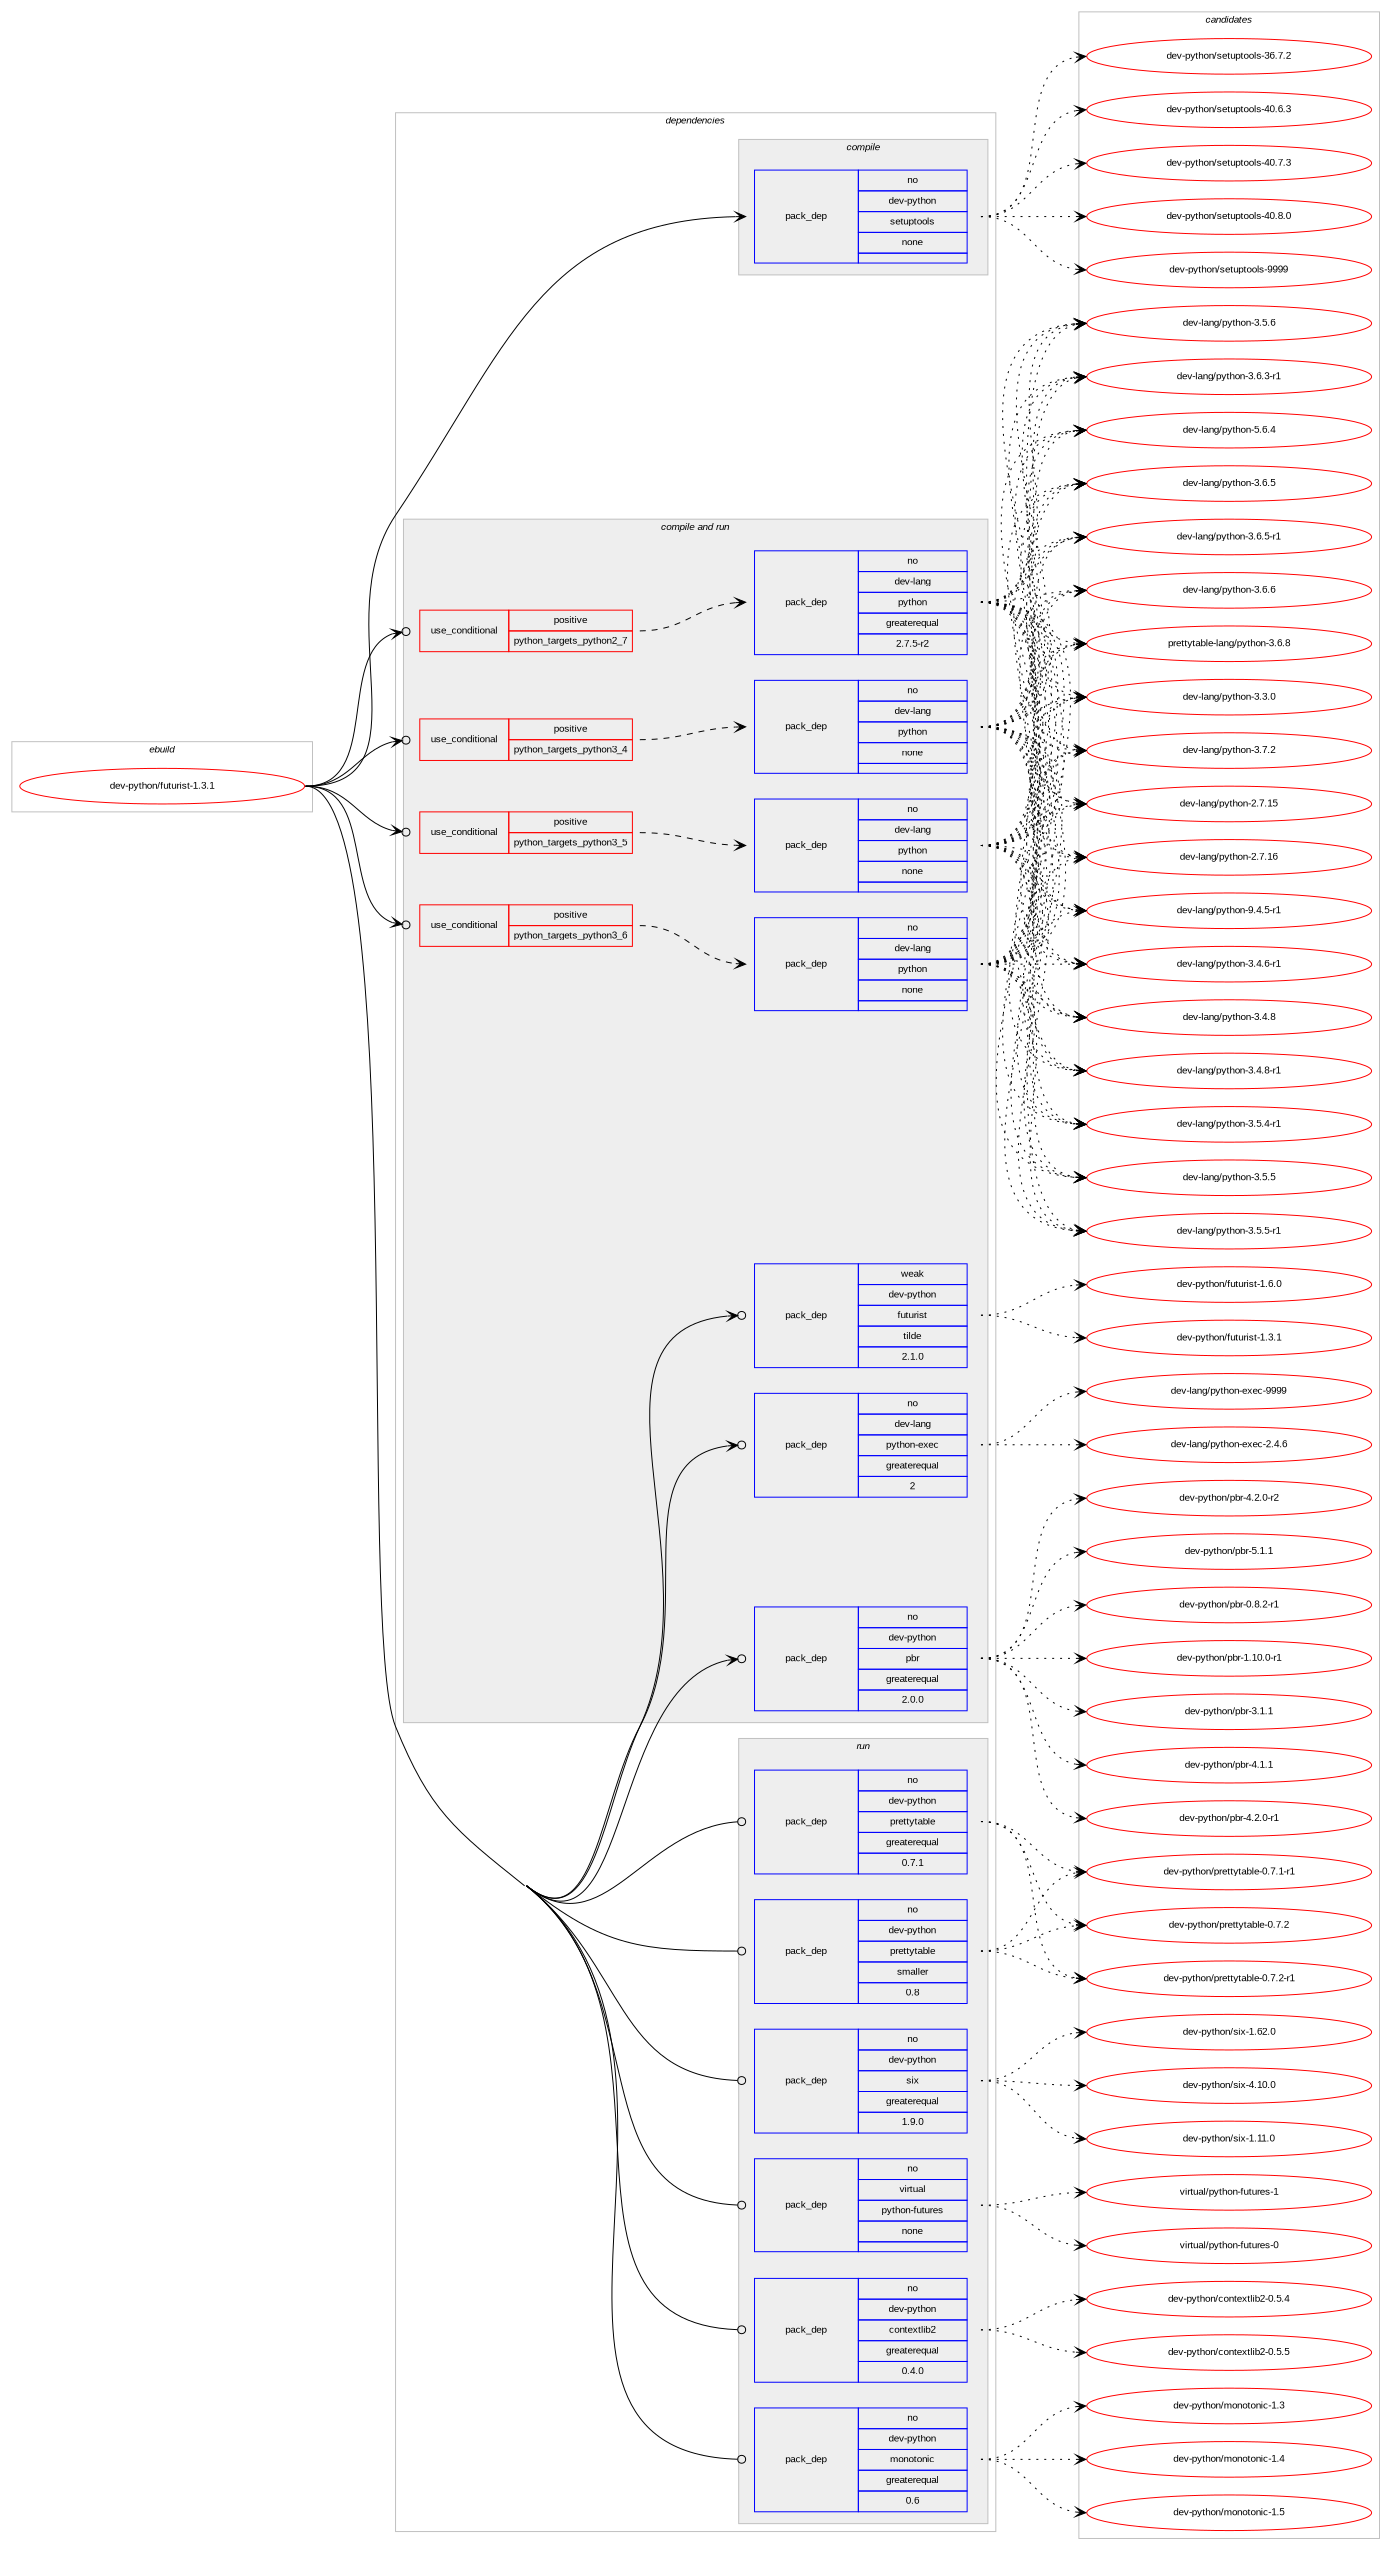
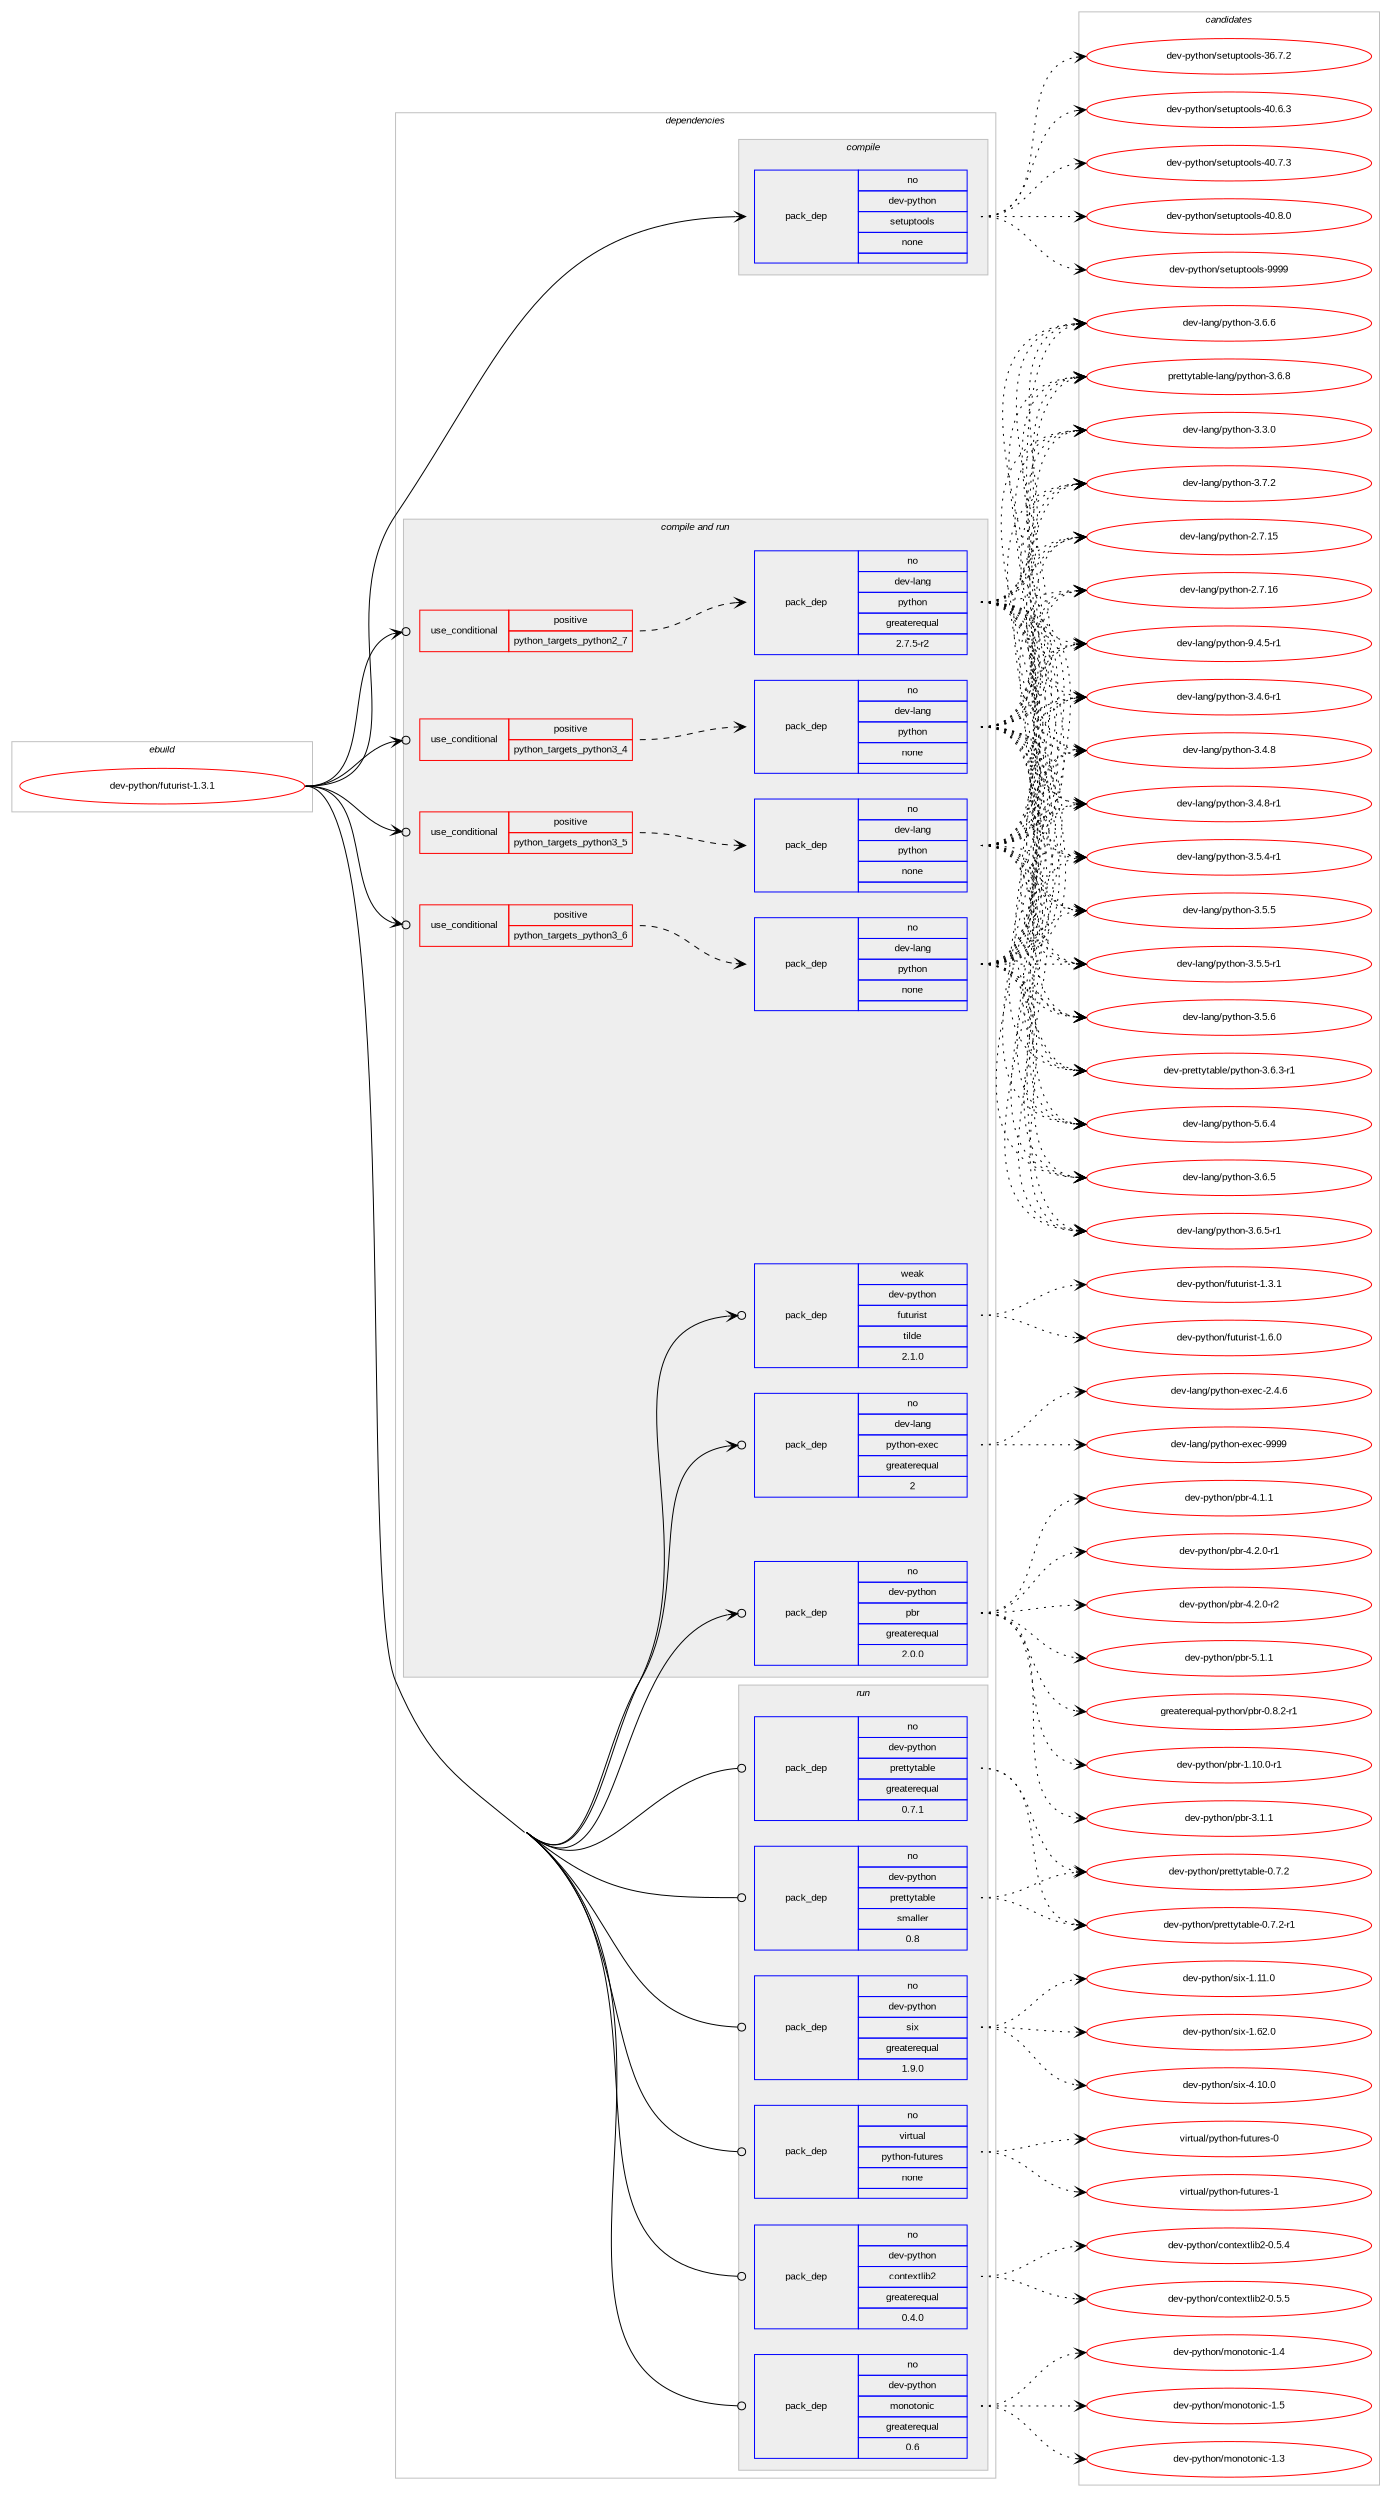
(1229, 377) -> (1229, 1071)
(1229, 1605) -> (1229, 1712)
(1229, 1872) -> none
